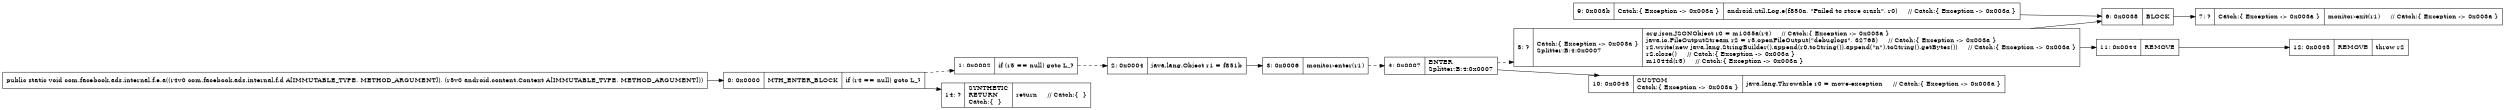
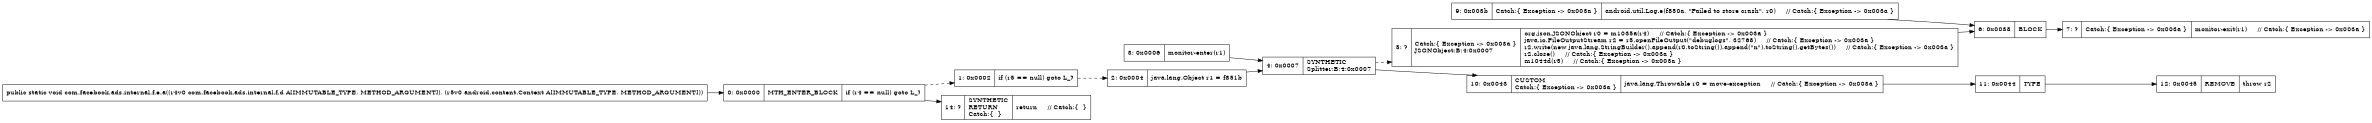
(2086, 47) -> (1927, 84)
(2160, 47) -> (2032, 84)
(1569, 51) -> (1454, 51)
(1441, 62) -> (1327, 62)
(1252, 66) -> (1252, 72)
(1374, 66) -> (1244, 59)
